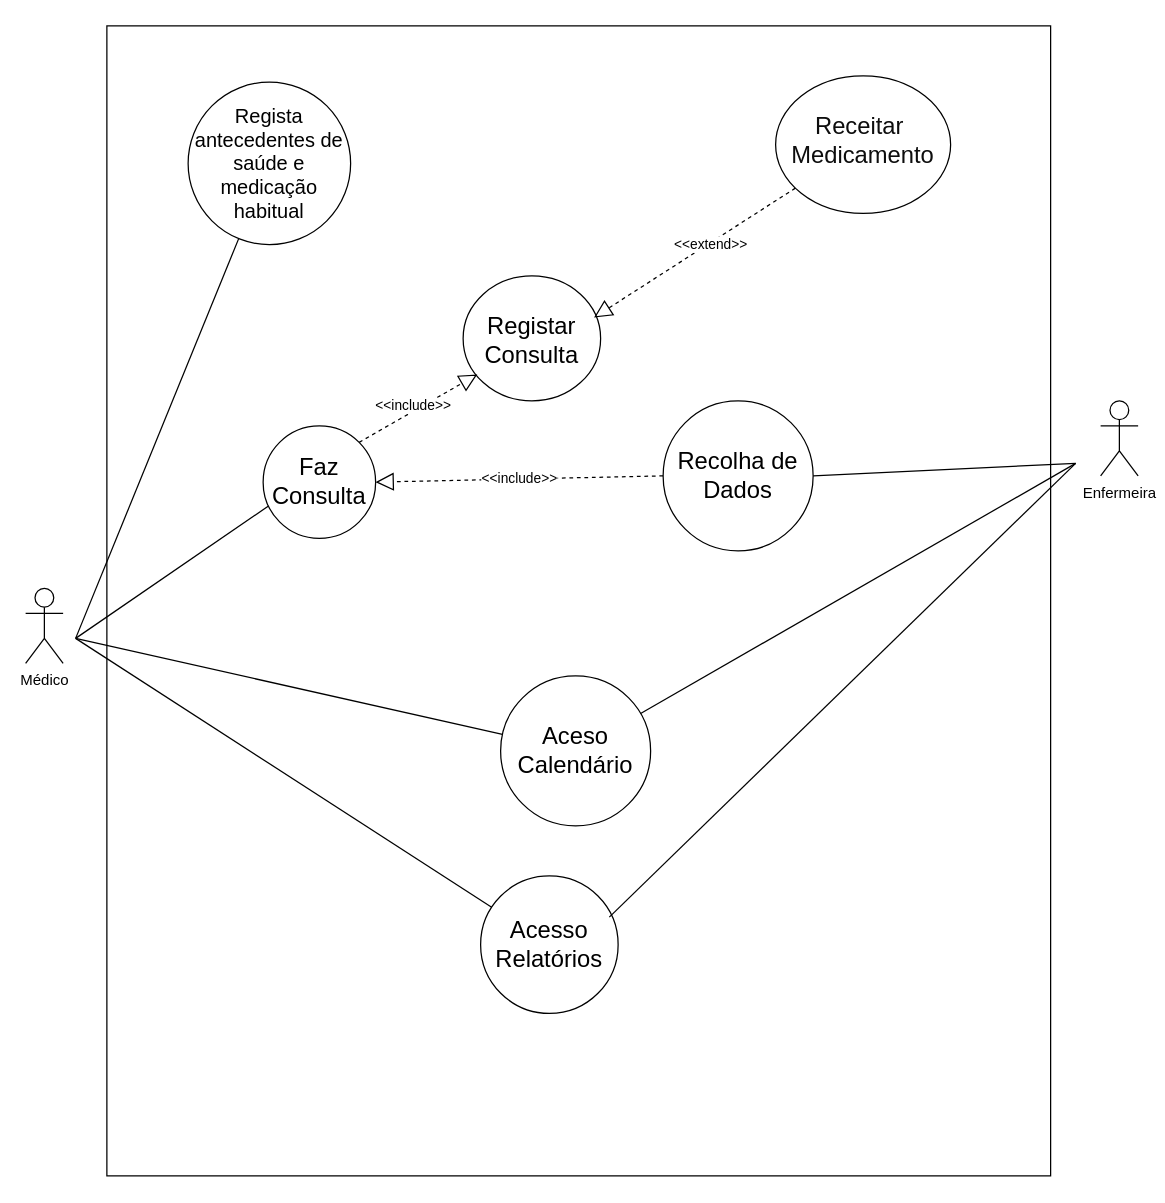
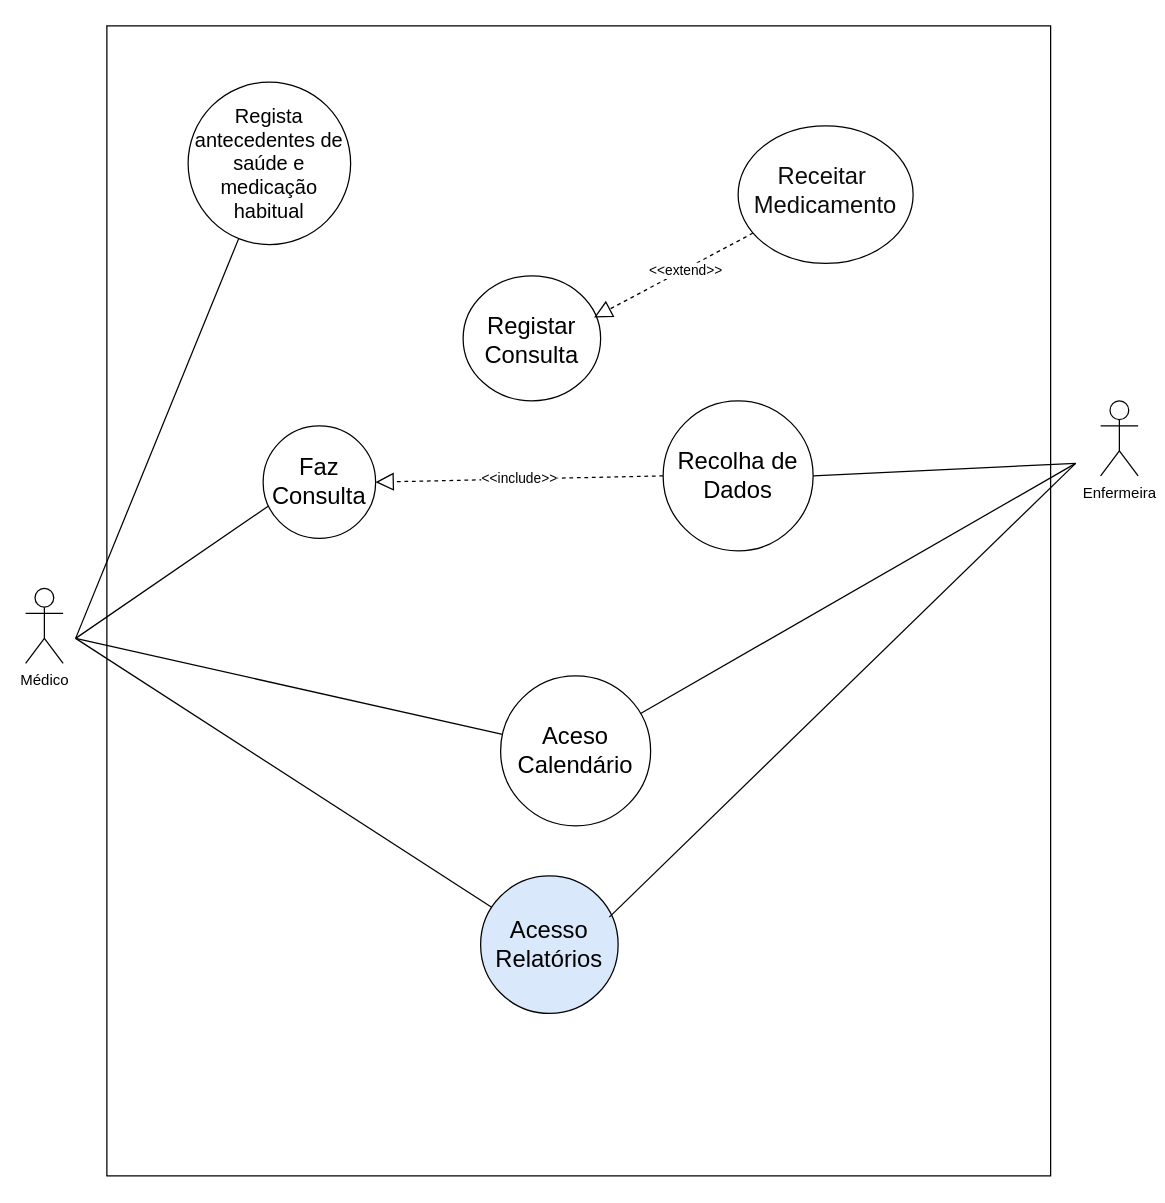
(863, 144) -> (826, 194)
(409, 414) -> none
(549, 944) -> (549, 944)
